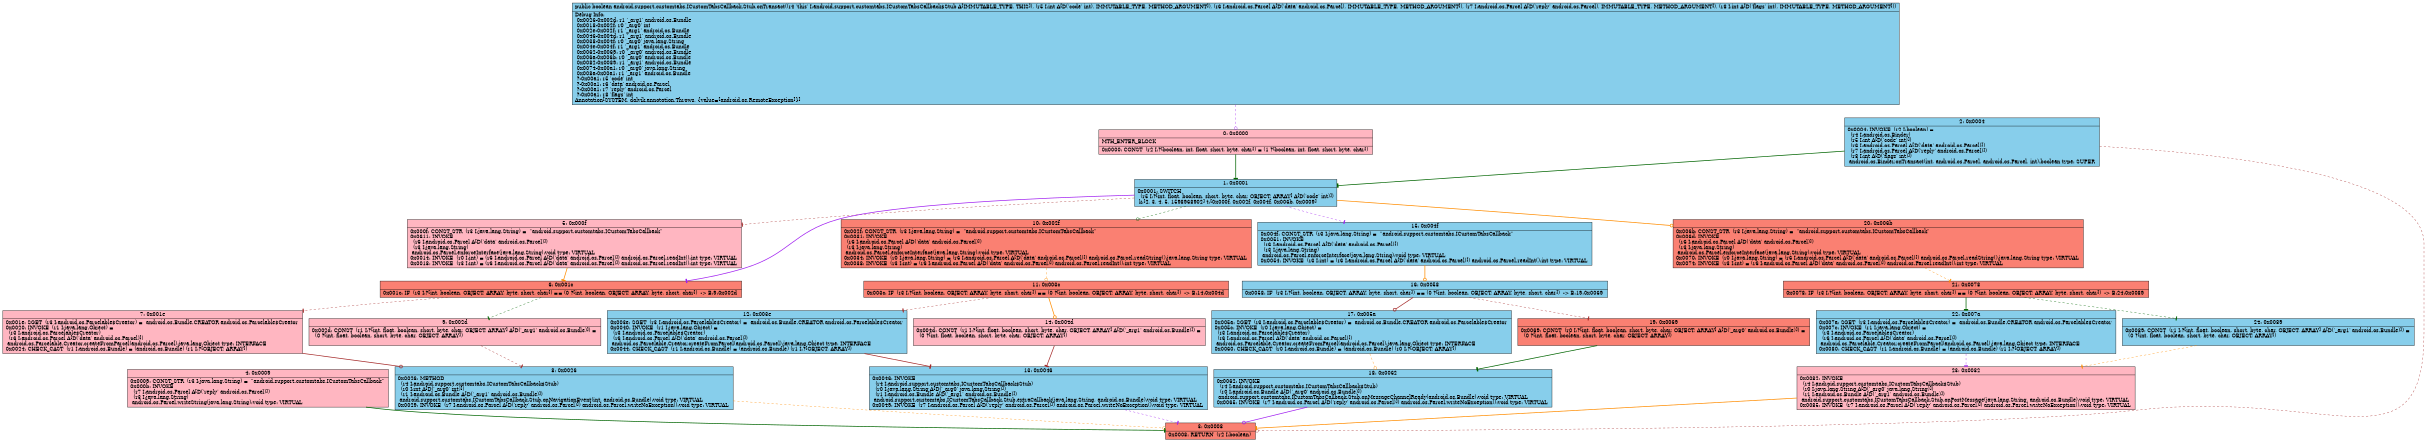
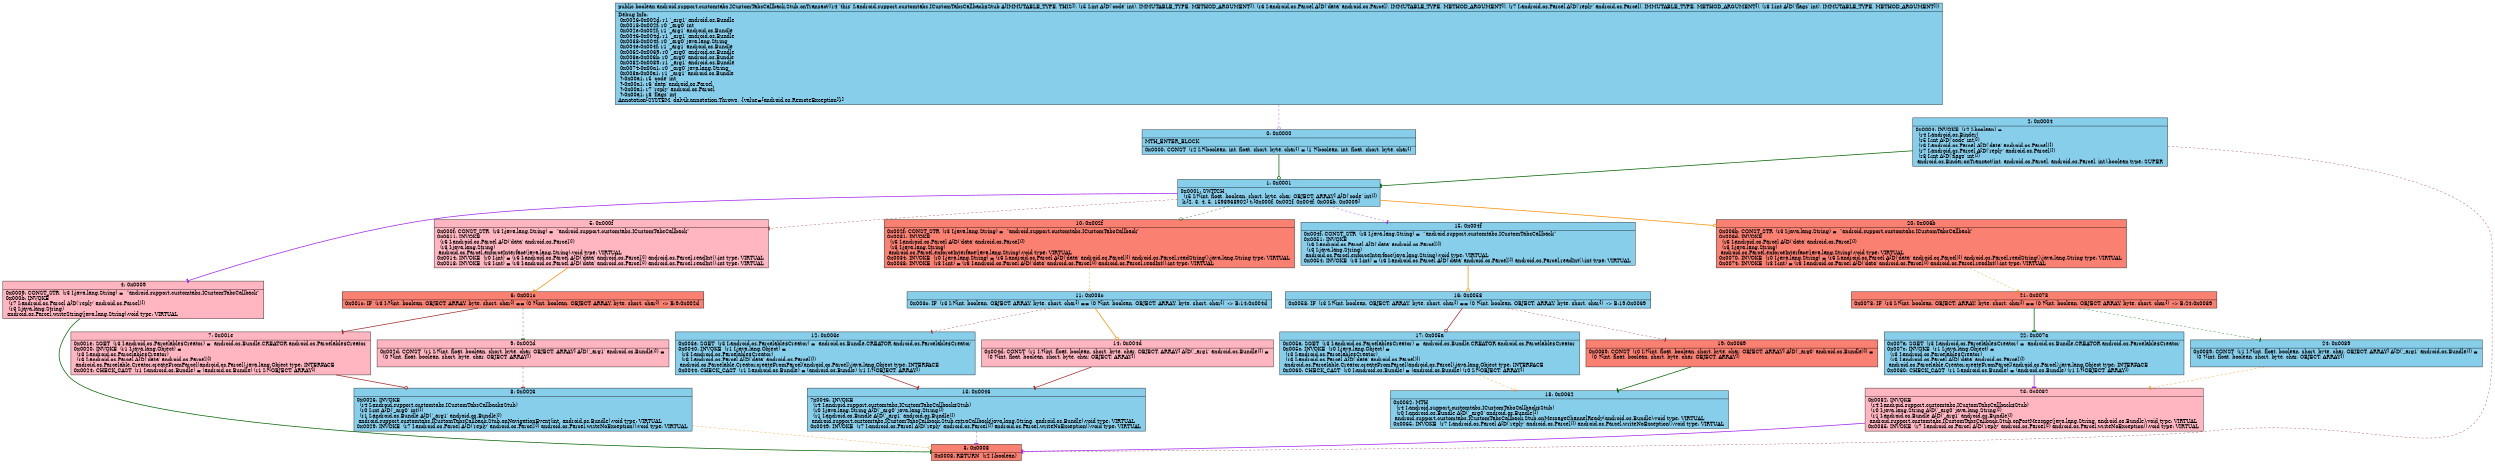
(1236, 142) -> (1279, 142)
(1236, 166) -> (1279, 165)
(904, 208) -> (679, 202)
(1046, 289) -> (1089, 300)
(376, 303) -> (411, 320)
(1966, 359) -> (2034, 381)
(423, 379) -> (380, 400)
(895, 379) -> (833, 400)
(1240, 382) -> (1412, 403)
(1527, 413) -> (1444, 442)
(1276, 415) -> none
